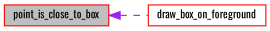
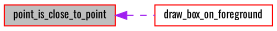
(57, 15) -> (60, 15)
